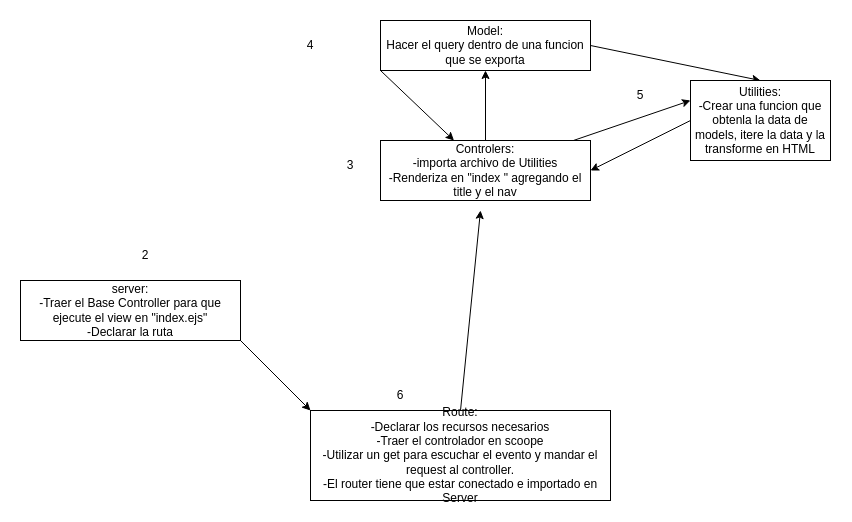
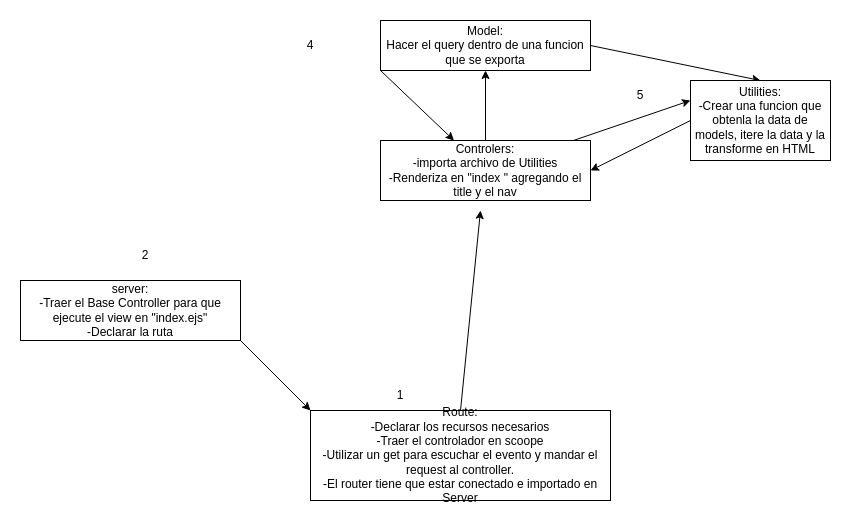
(351, 166) -> none
(401, 396) -> (401, 396)
